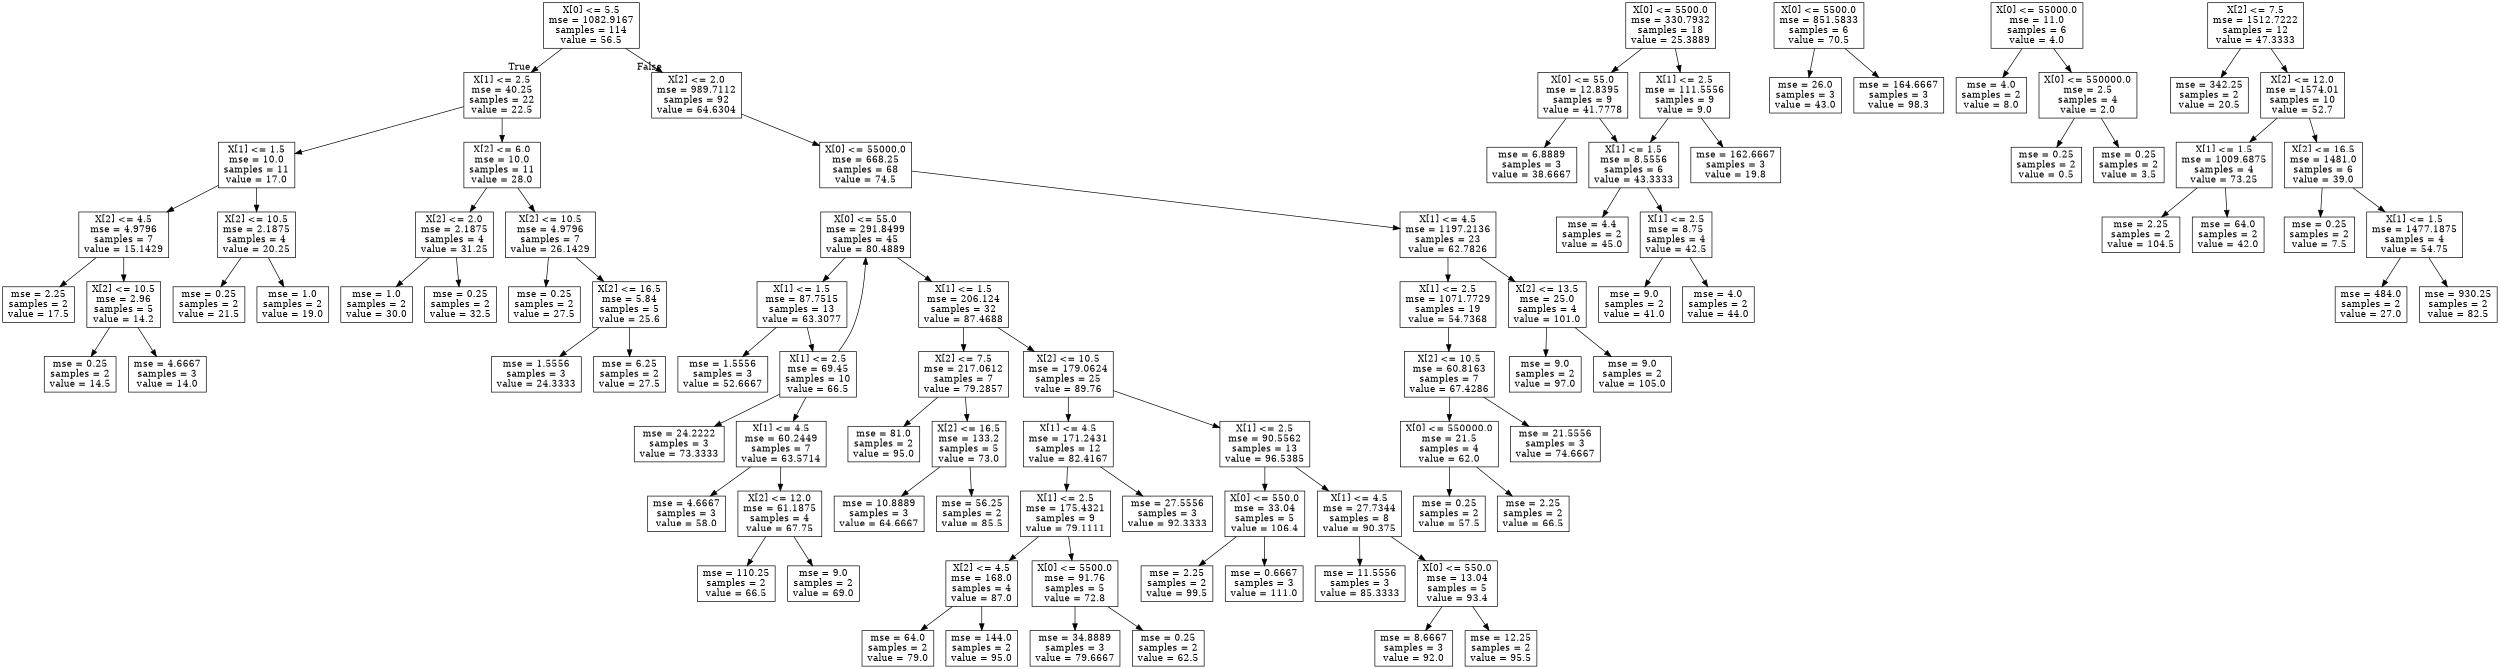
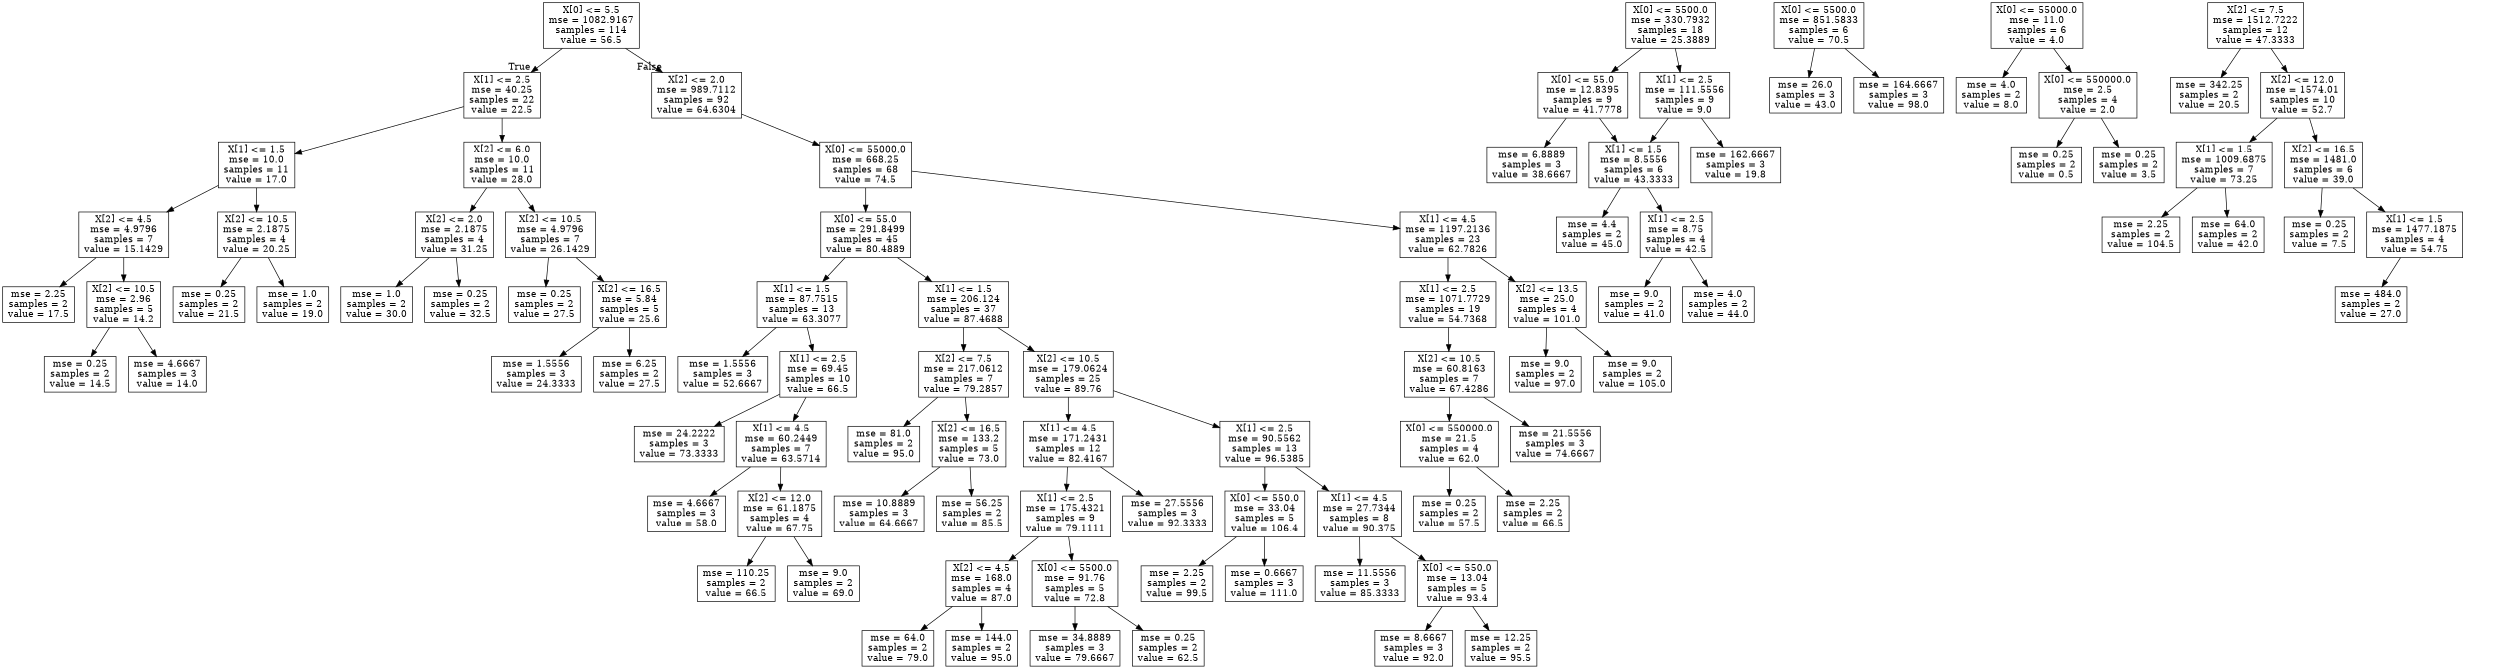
(1899, 95) -> (1899, 95)
(2224, 165) -> (2224, 165)
(964, 305) -> (964, 305)
(2458, 305) -> none
(859, 310) -> (866, 196)
